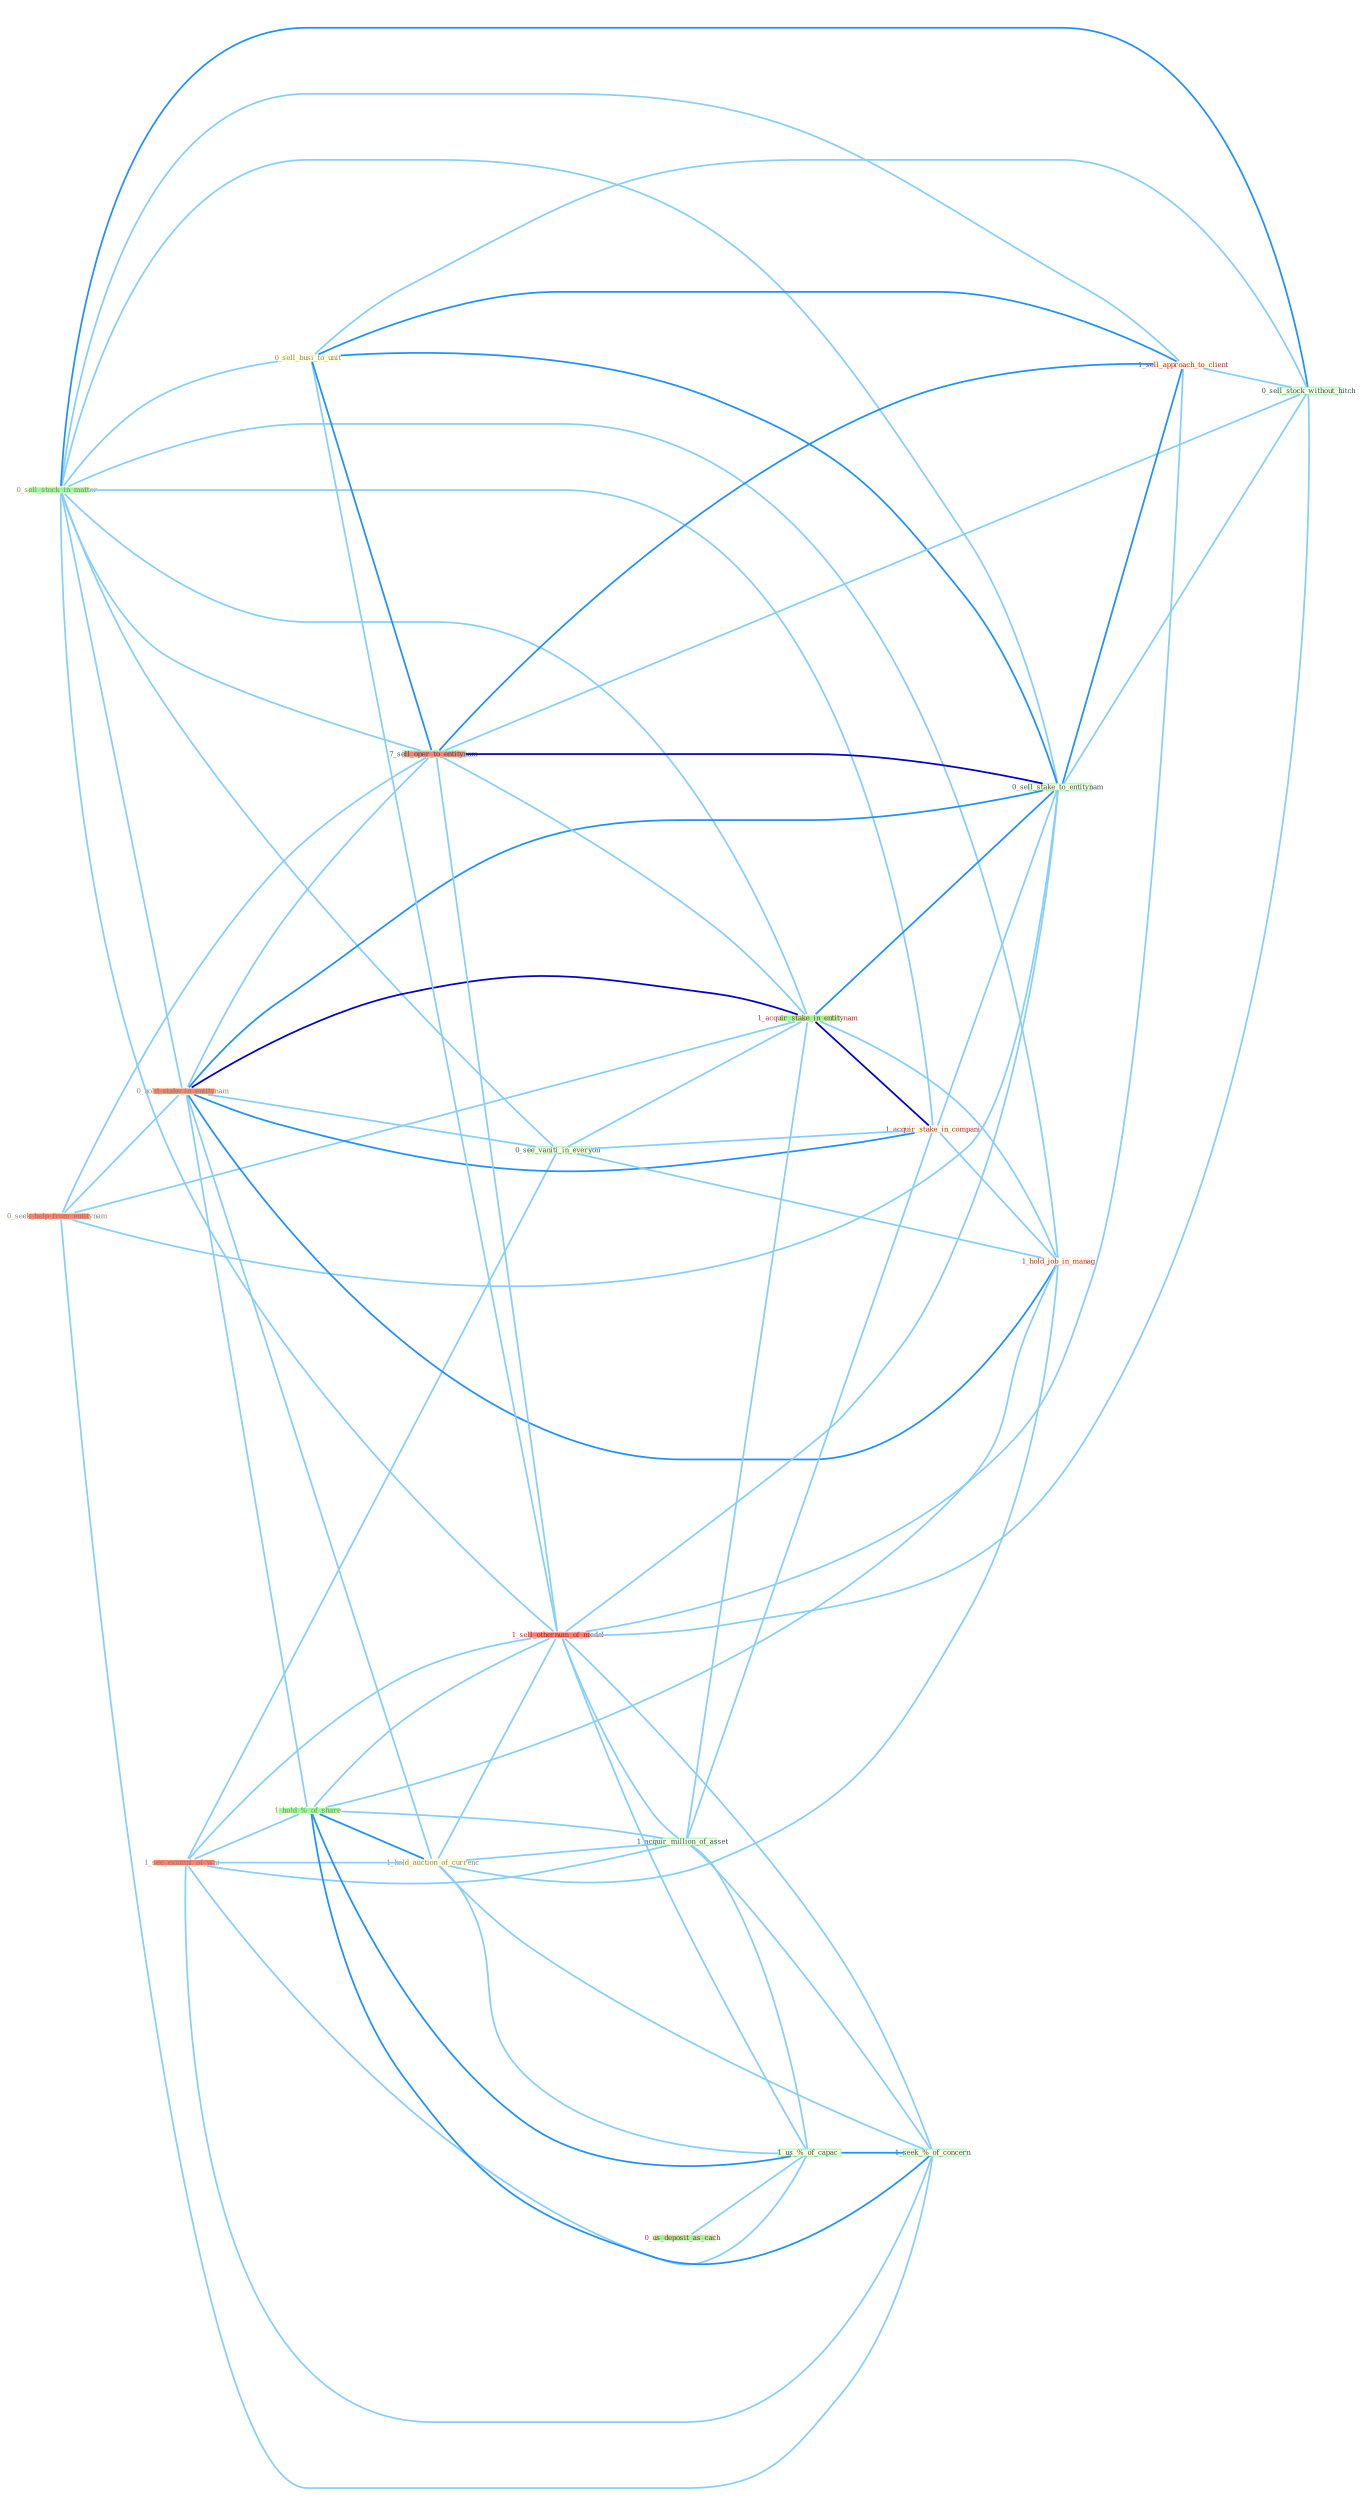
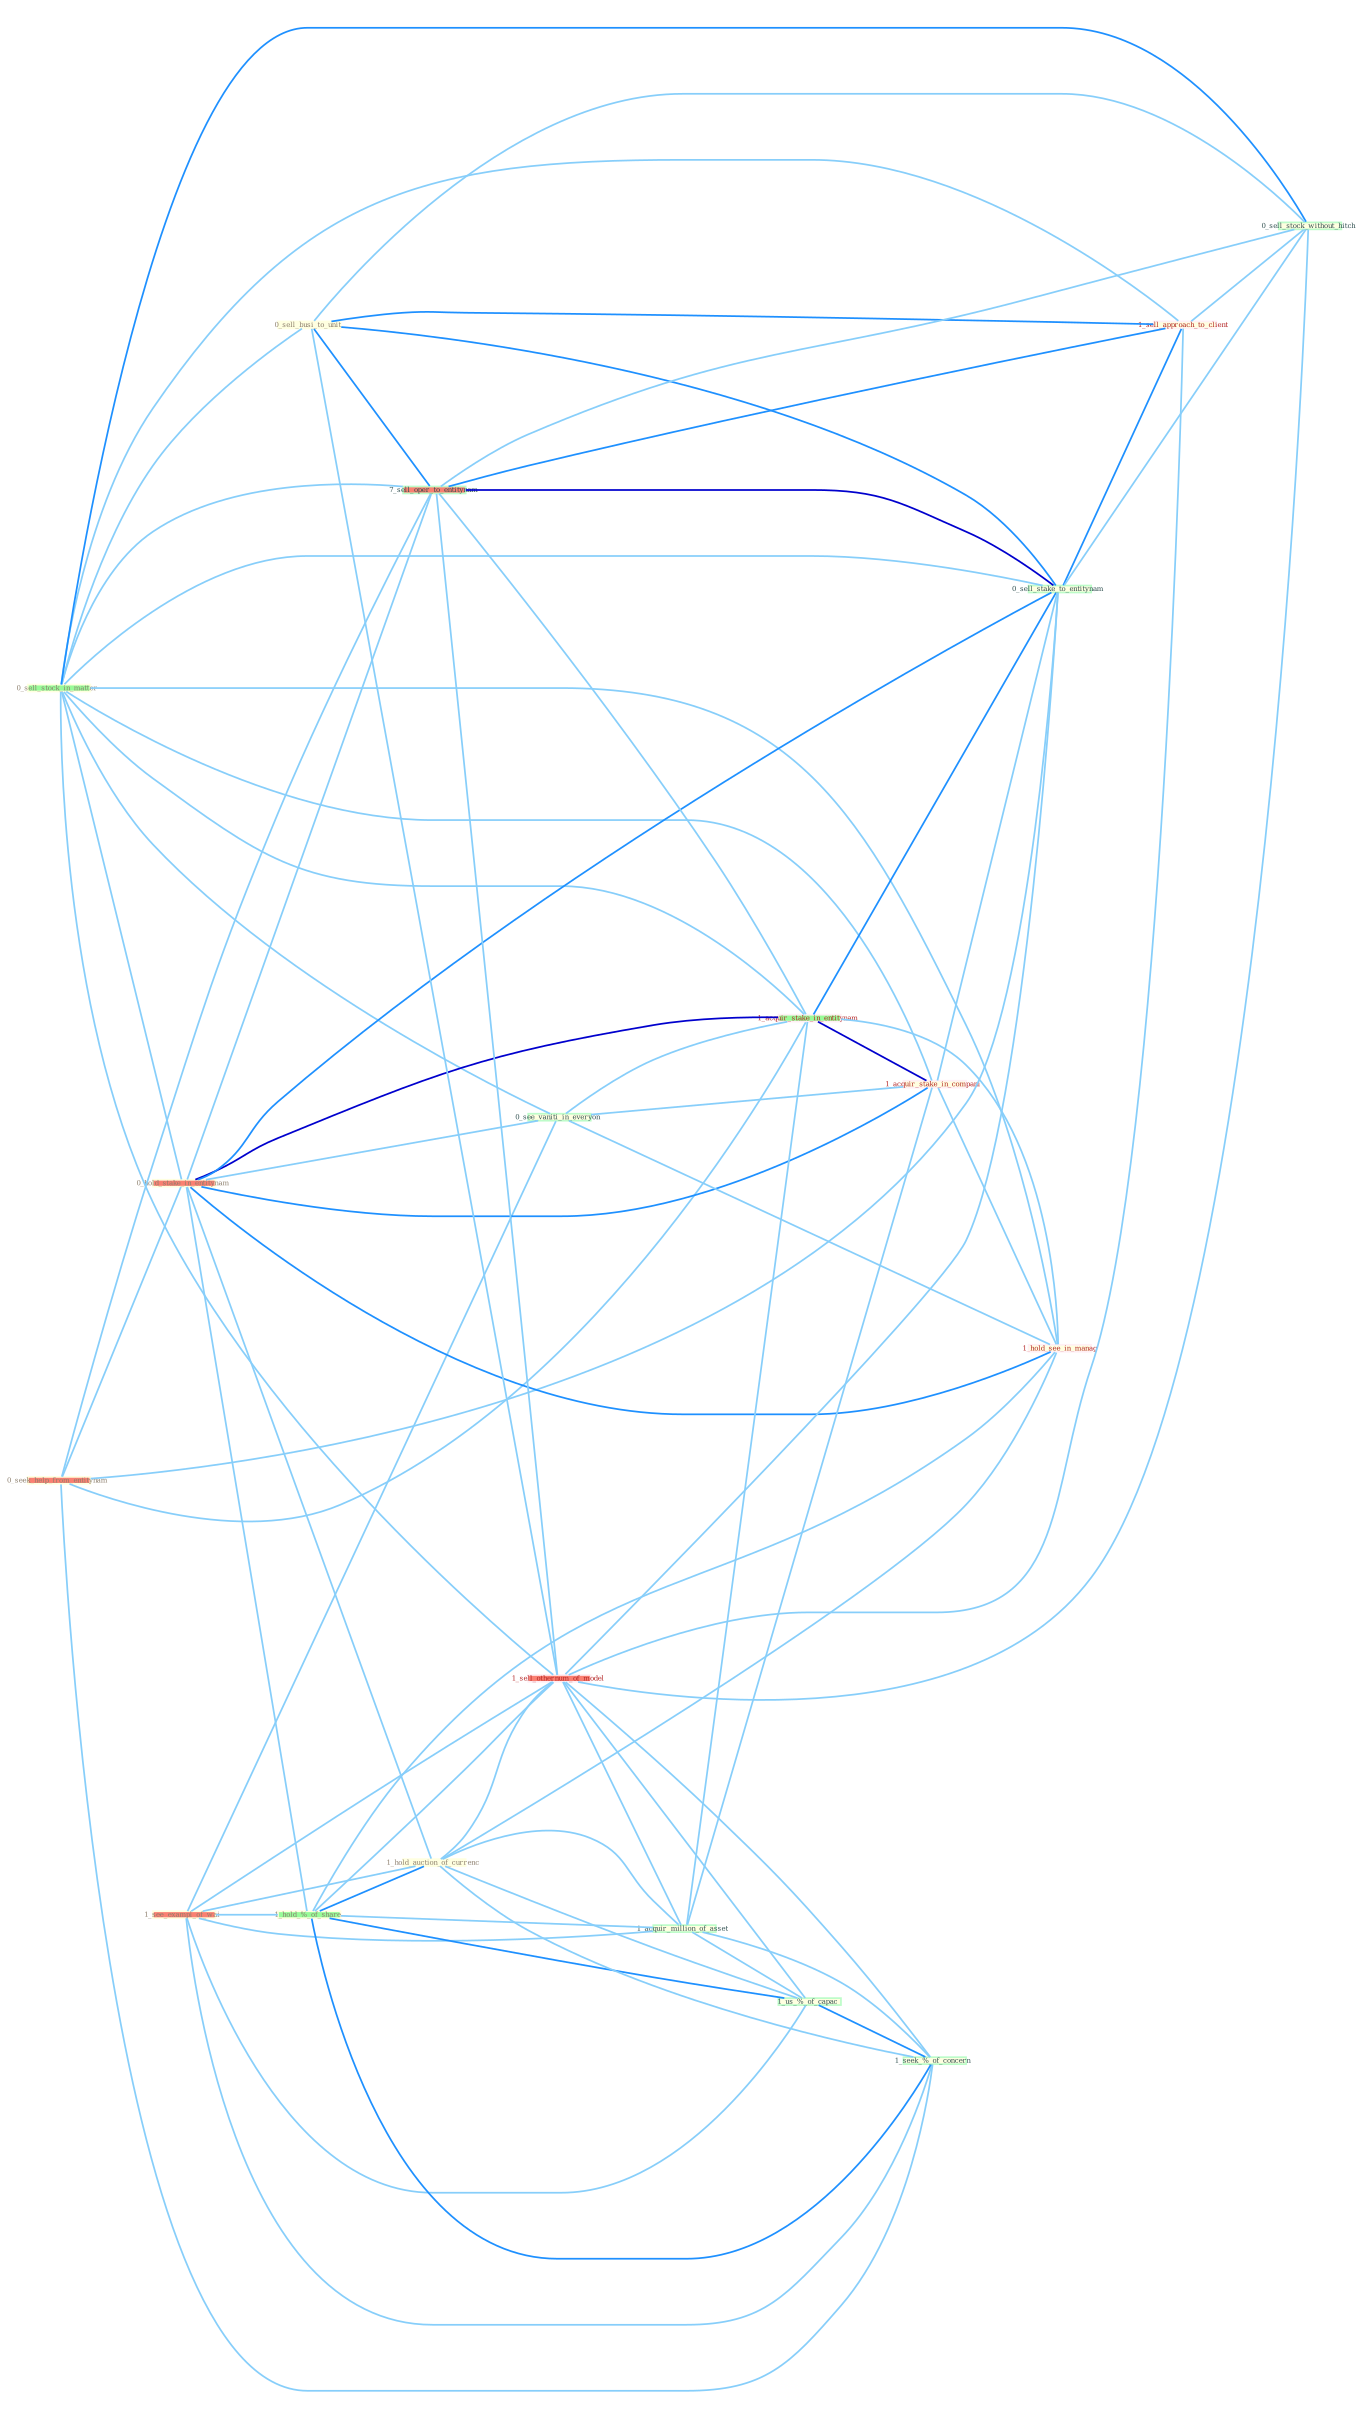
(1060, 1261) -> (1060, 1348)
(685, 2238) -> none
